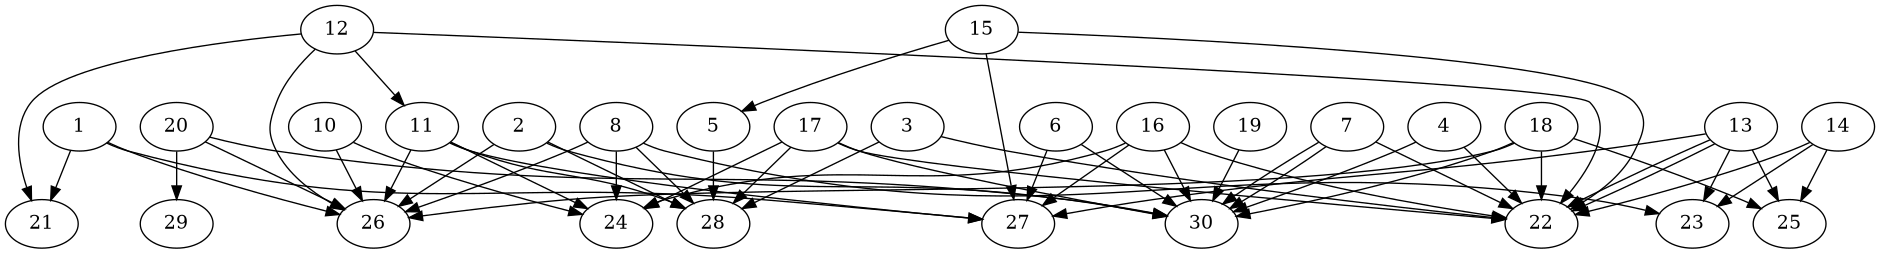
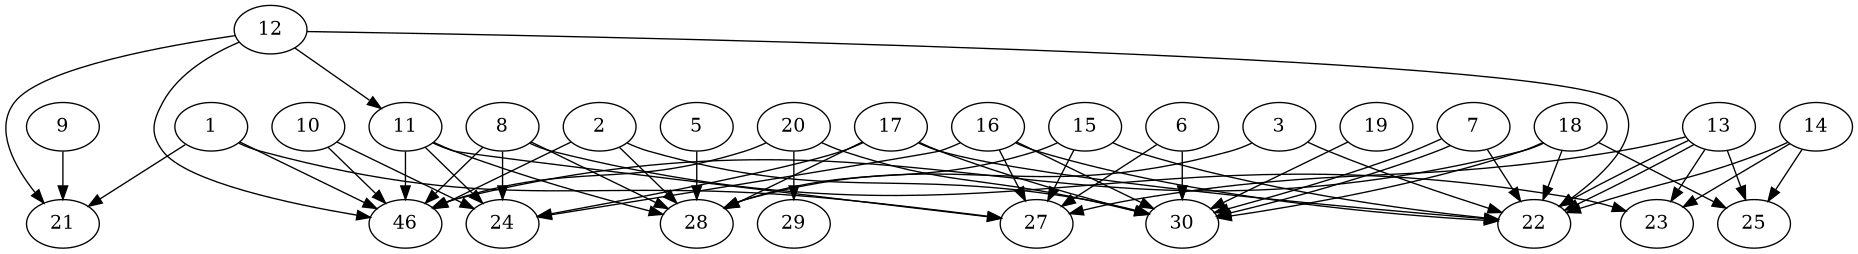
(851, 71) -> (898, 175)
none -> (63, 127)
(1444, 127) -> none
(374, 224) -> (405, 224)
